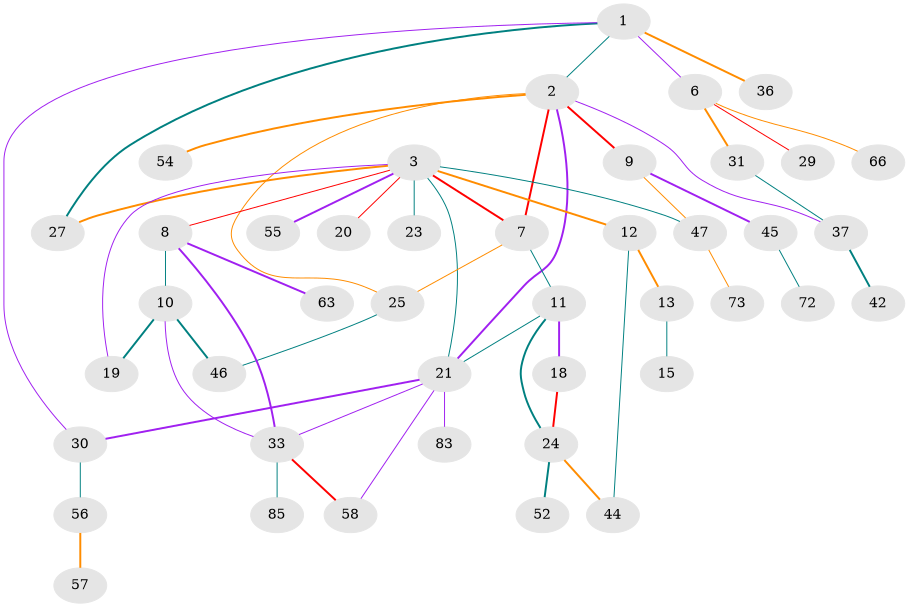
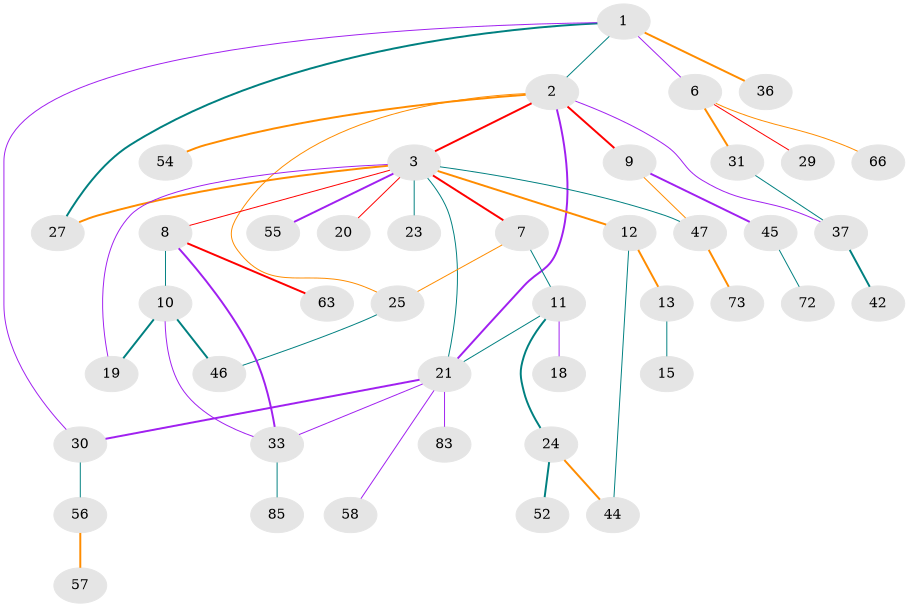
(537, 162) -> (483, 127)
(246, 268) -> (246, 268)
(719, 268) -> (719, 268)
(559, 339) -> (559, 339)
(555, 409) -> none
(314, 480) -> none
